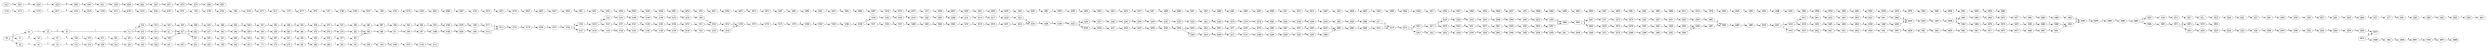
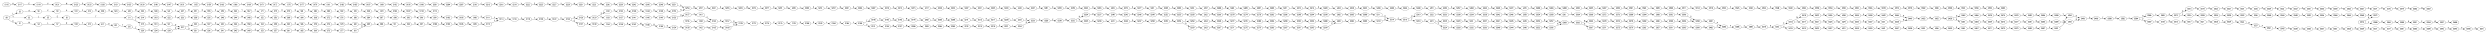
none -> (2222, 9)
(680, 18) -> (681, 11)
